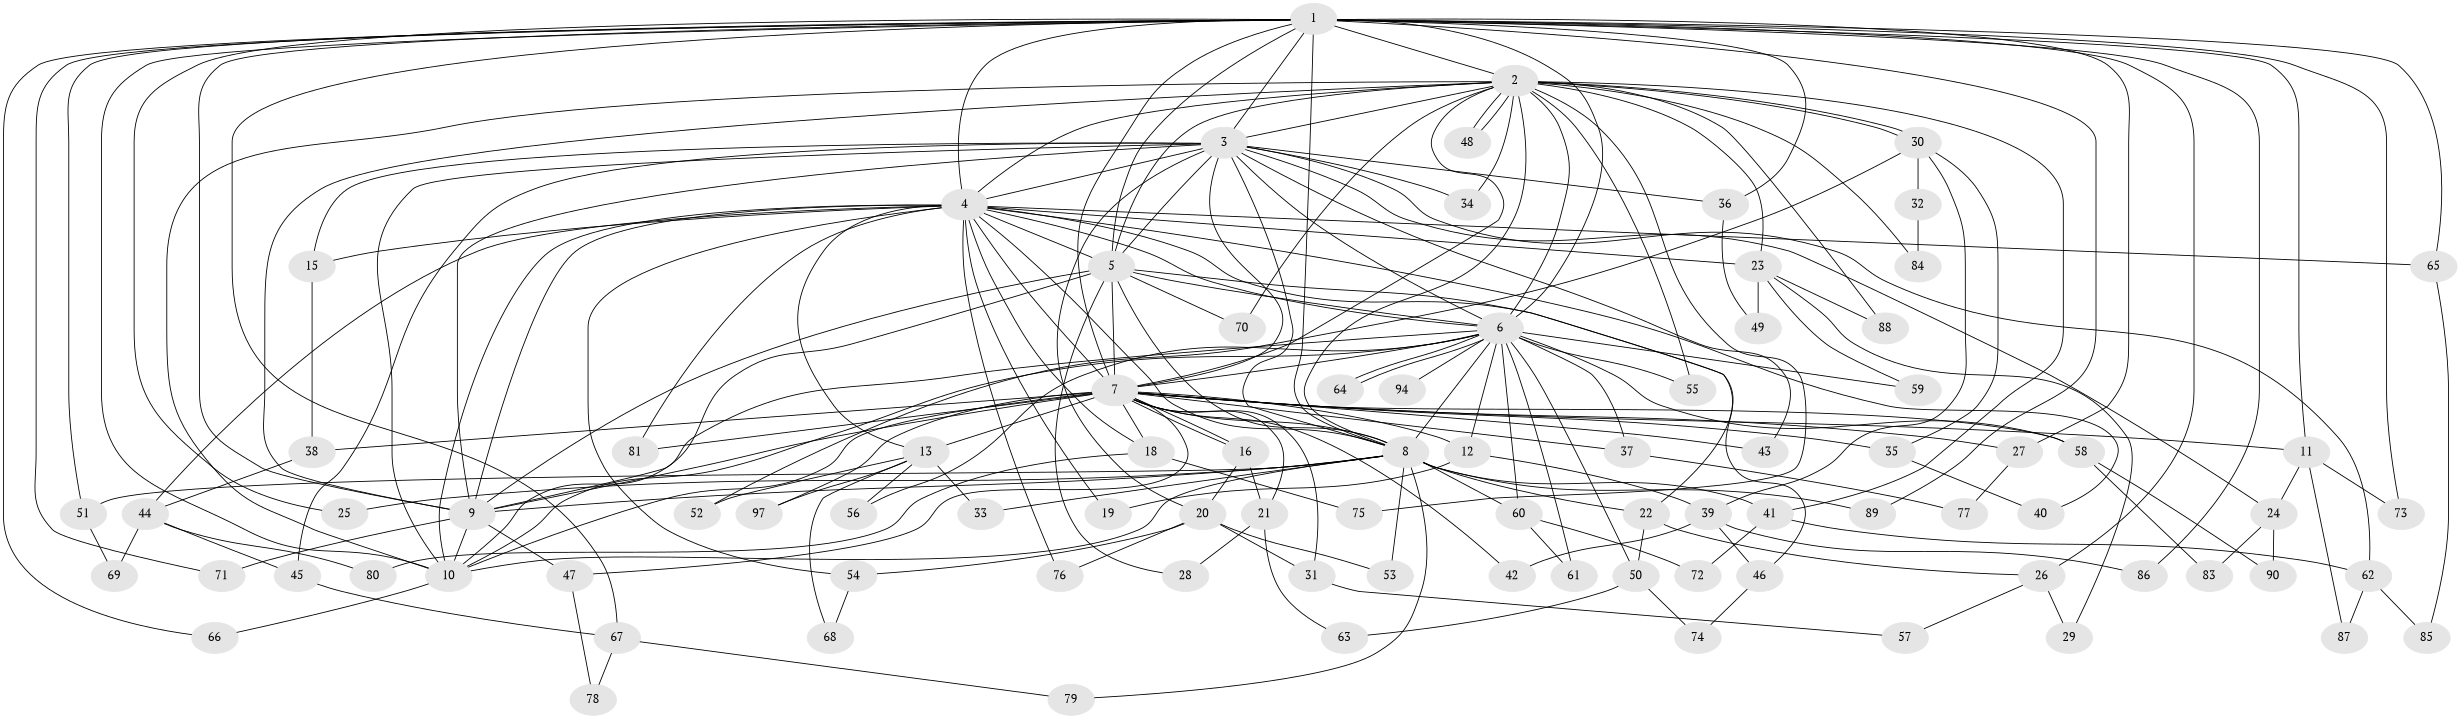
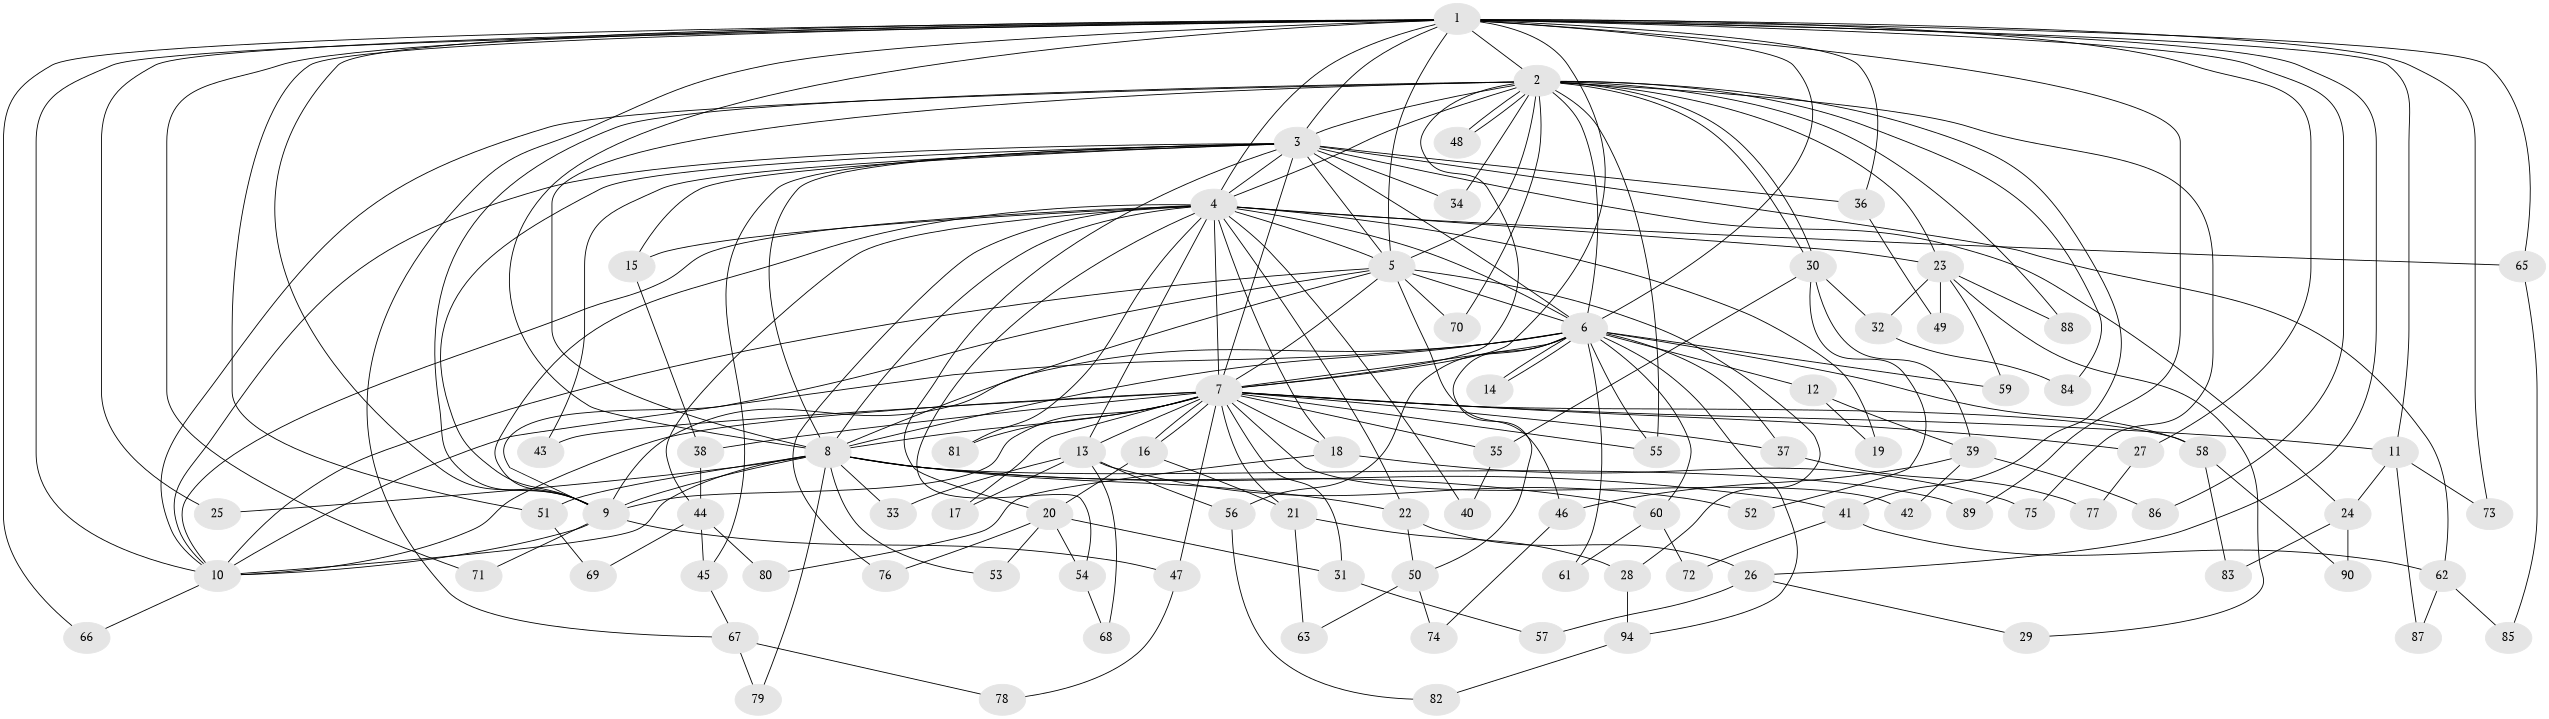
none -> (1910, 297)
(1340, 390) -> (1490, 390)
(1296, 407) -> (1438, 421)
(759, 514) -> (955, 514)
none -> (1627, 607)
none -> (1437, 700)
